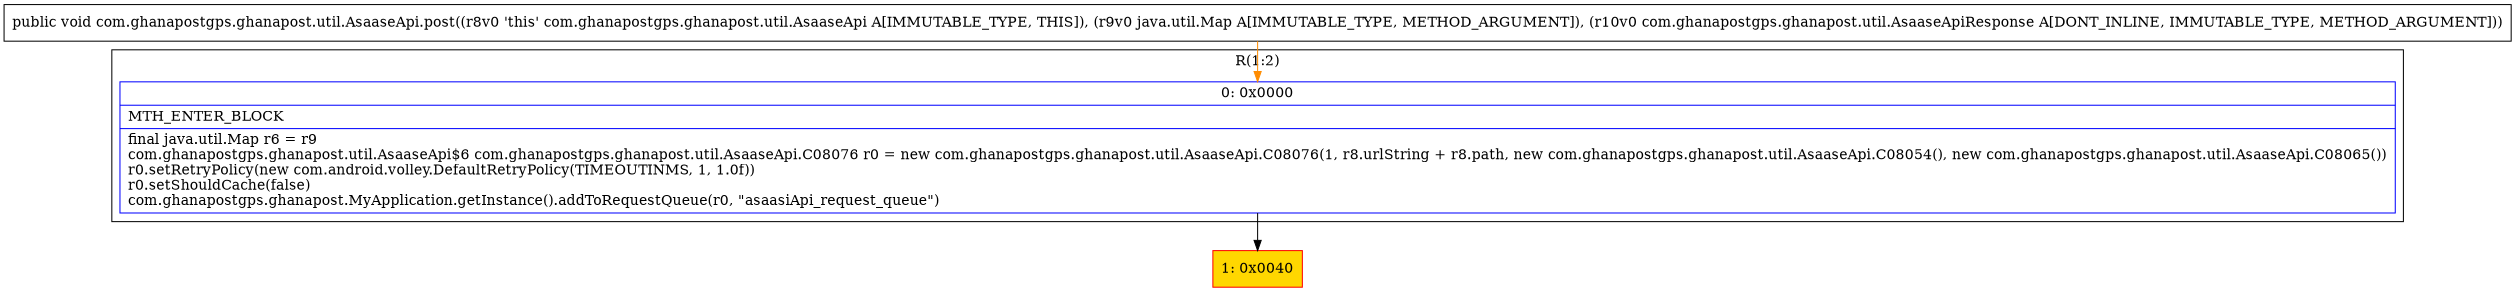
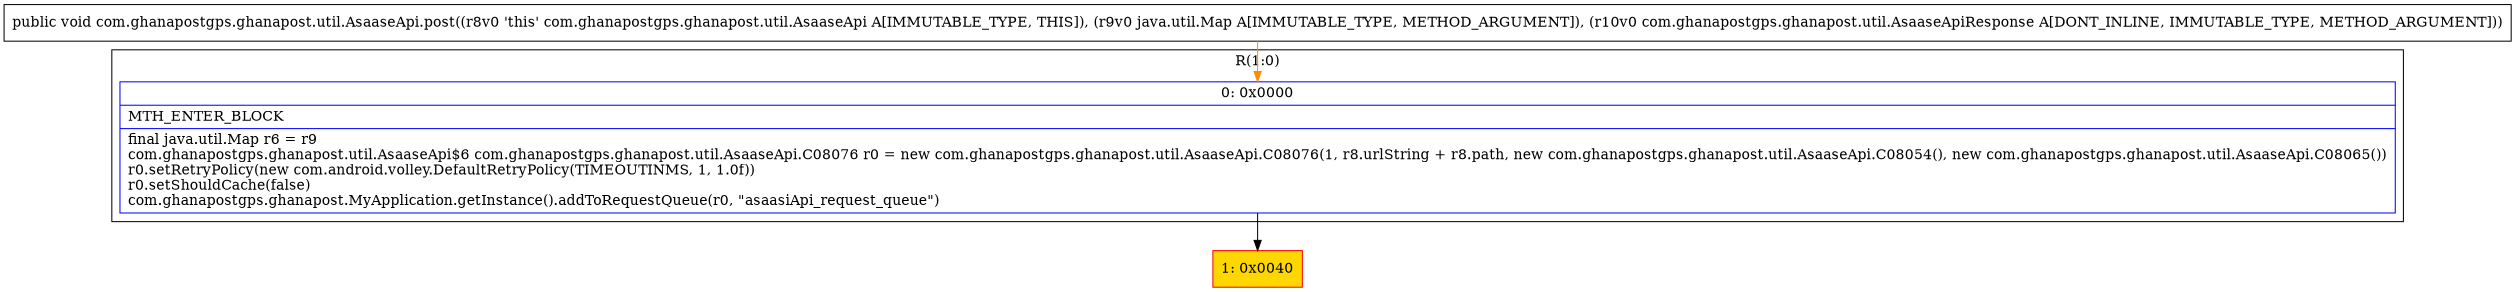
(1258, 62) -> (1258, 62)
